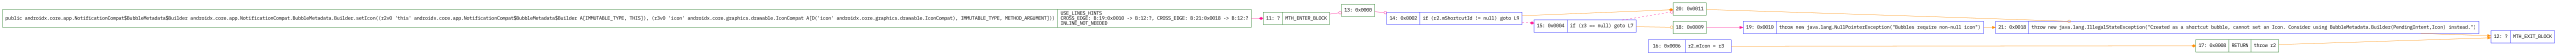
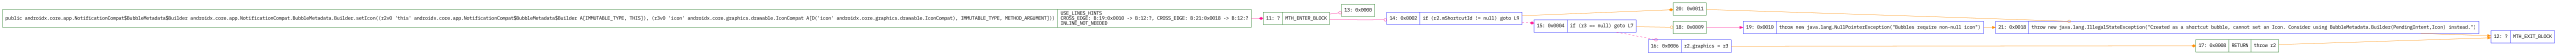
(1379, 12) -> (1357, 20)
(1646, 16) -> (1636, 36)
(1706, 46) -> (1706, 46)
